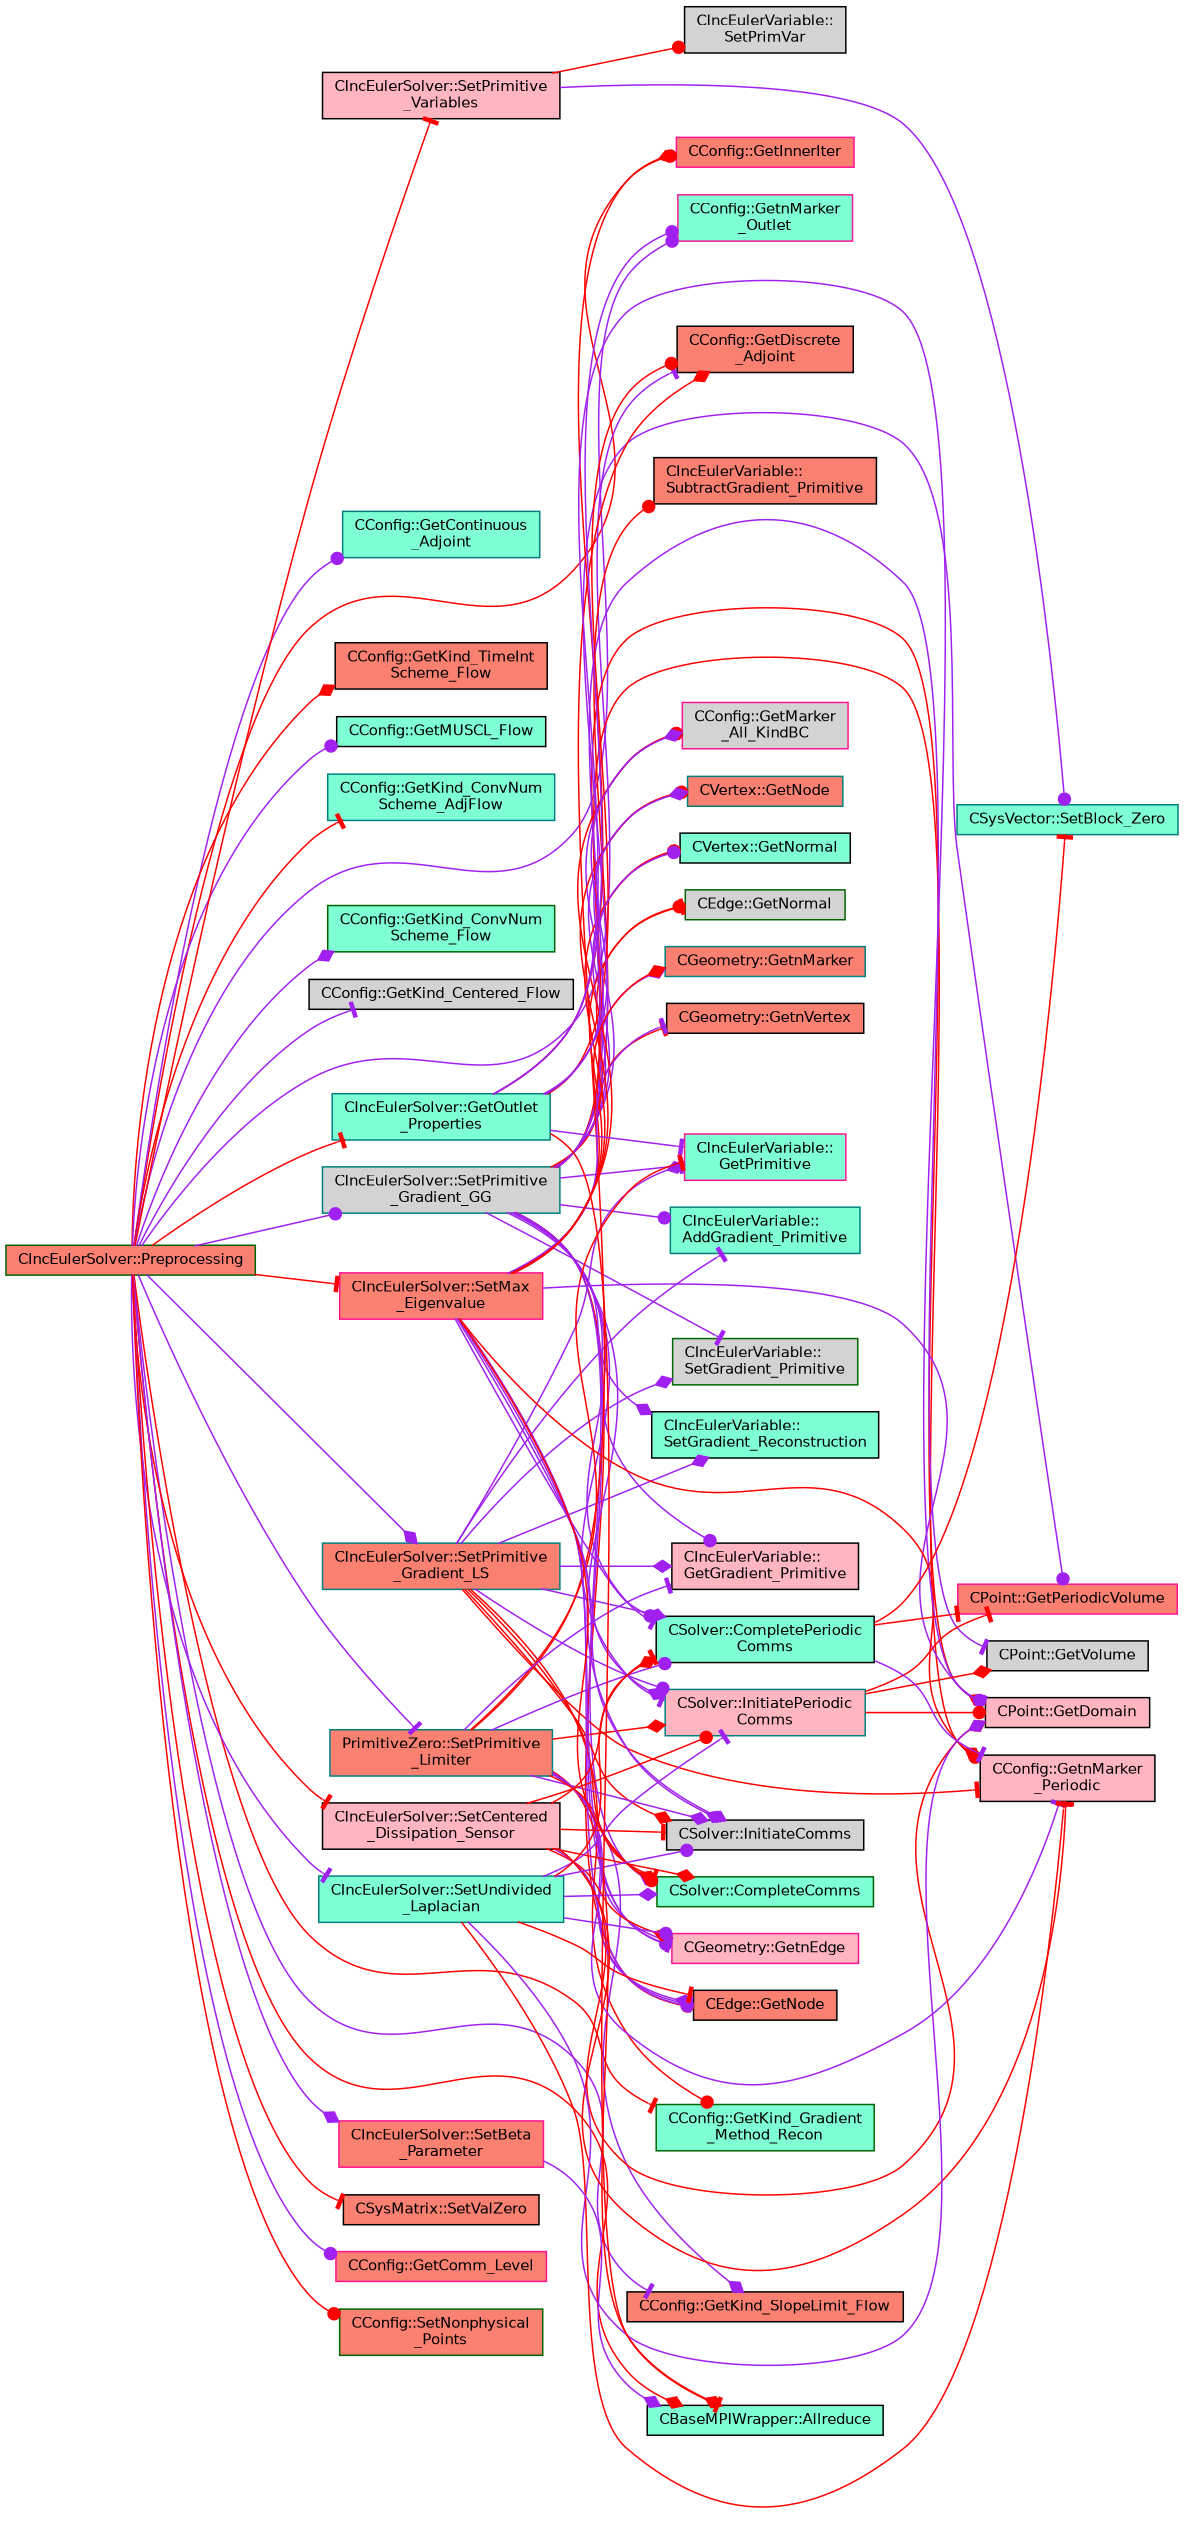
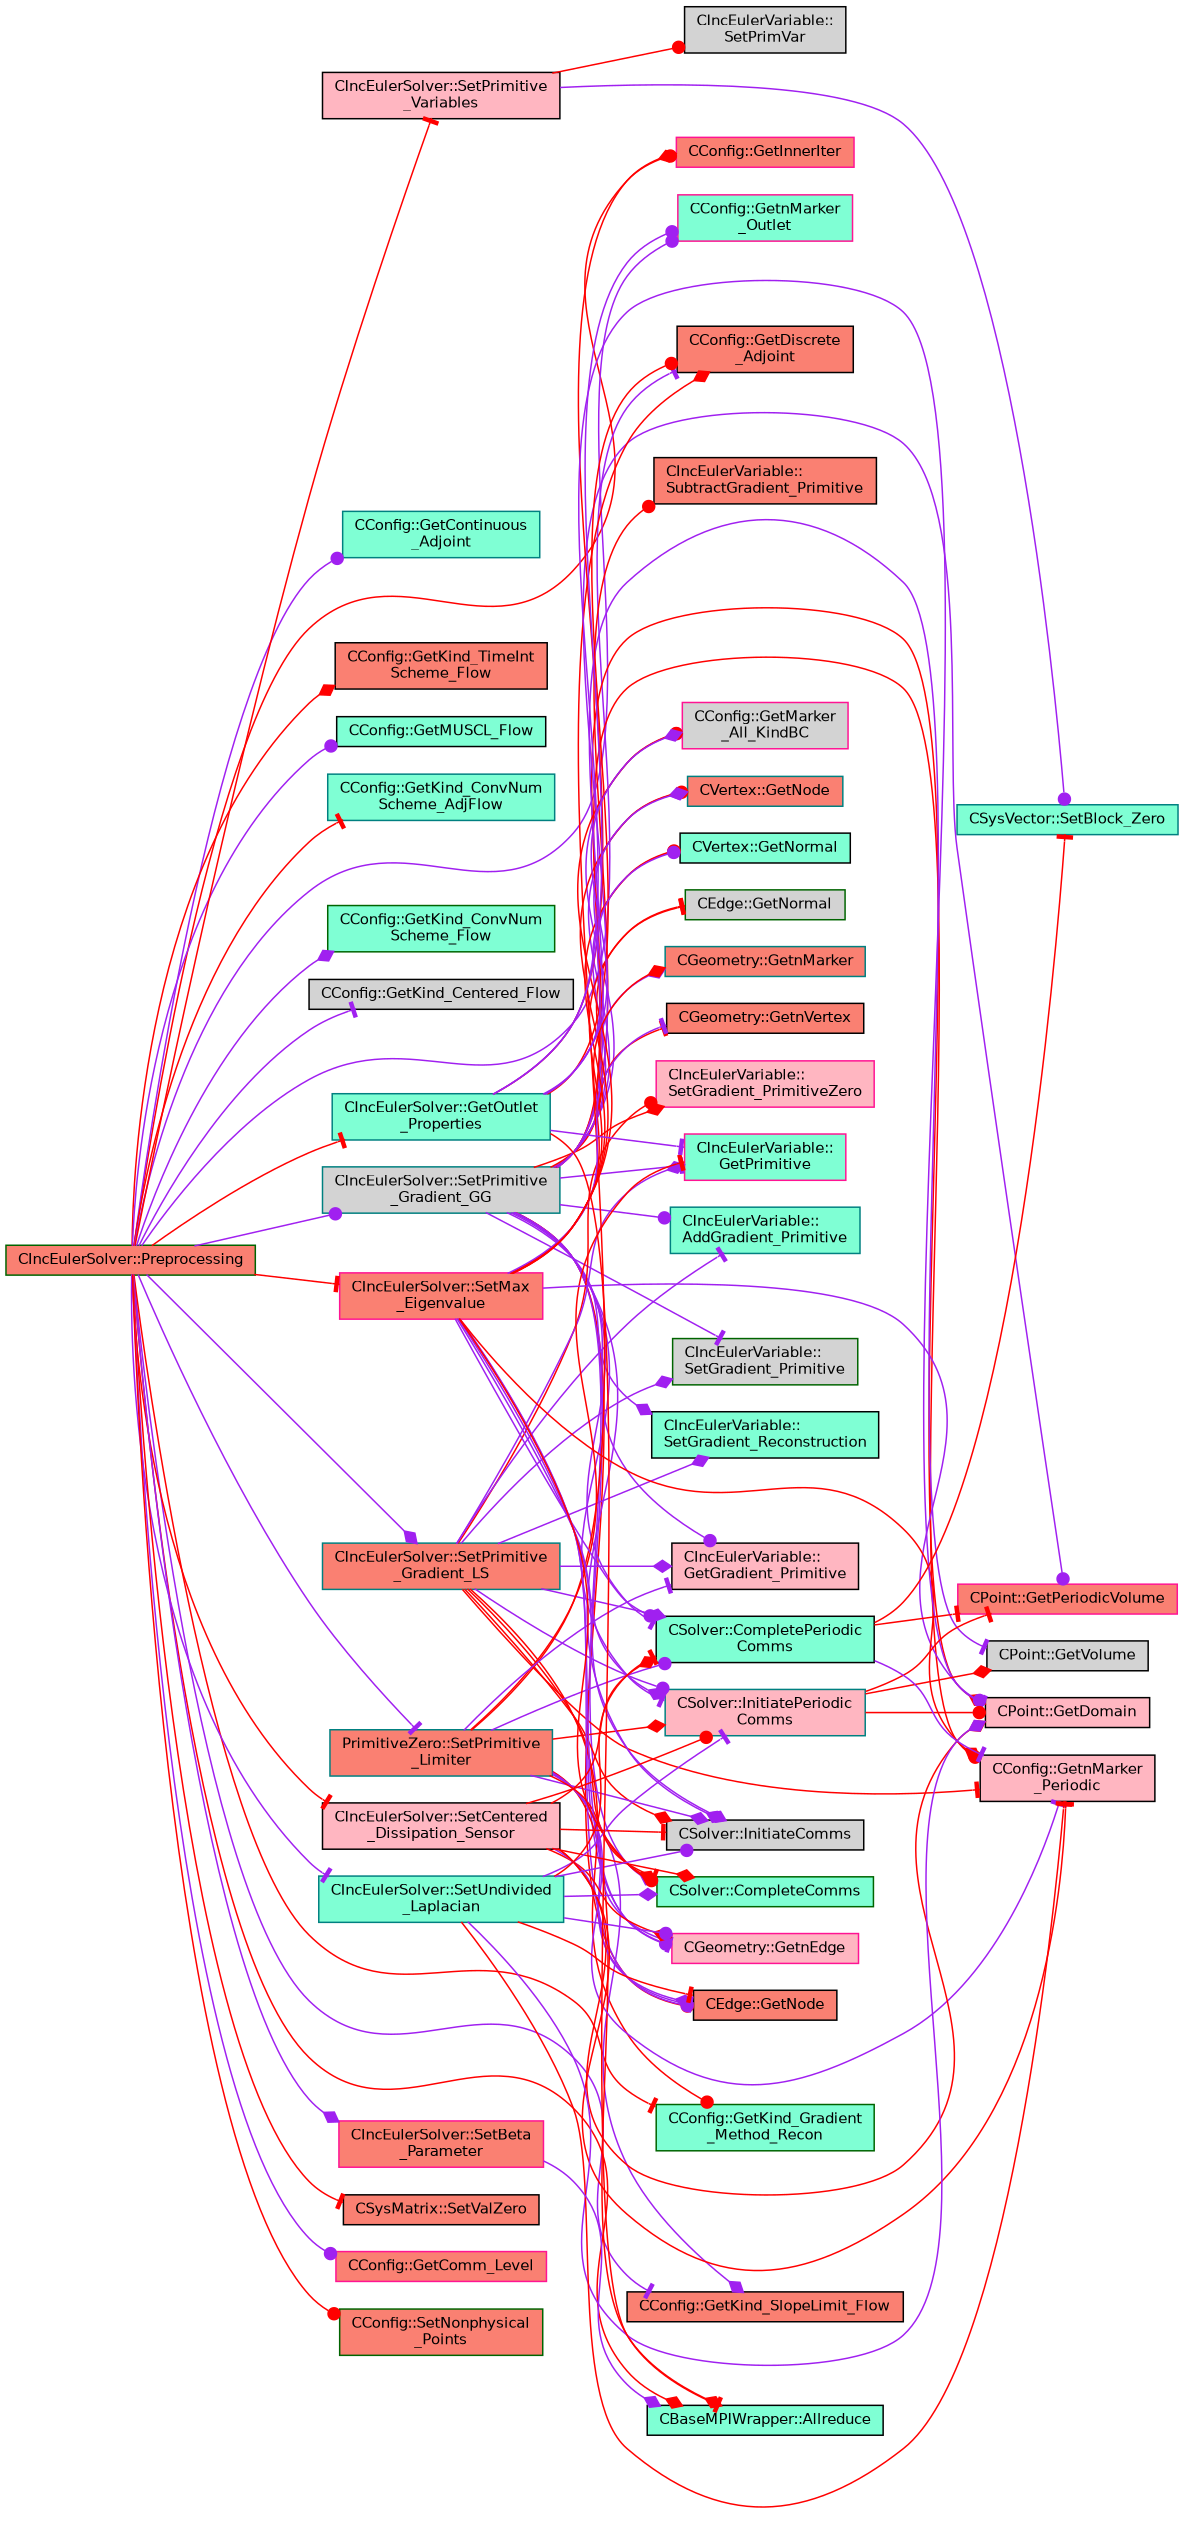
none -> (765, 1084)
(597, 1088) -> (597, 1088)
